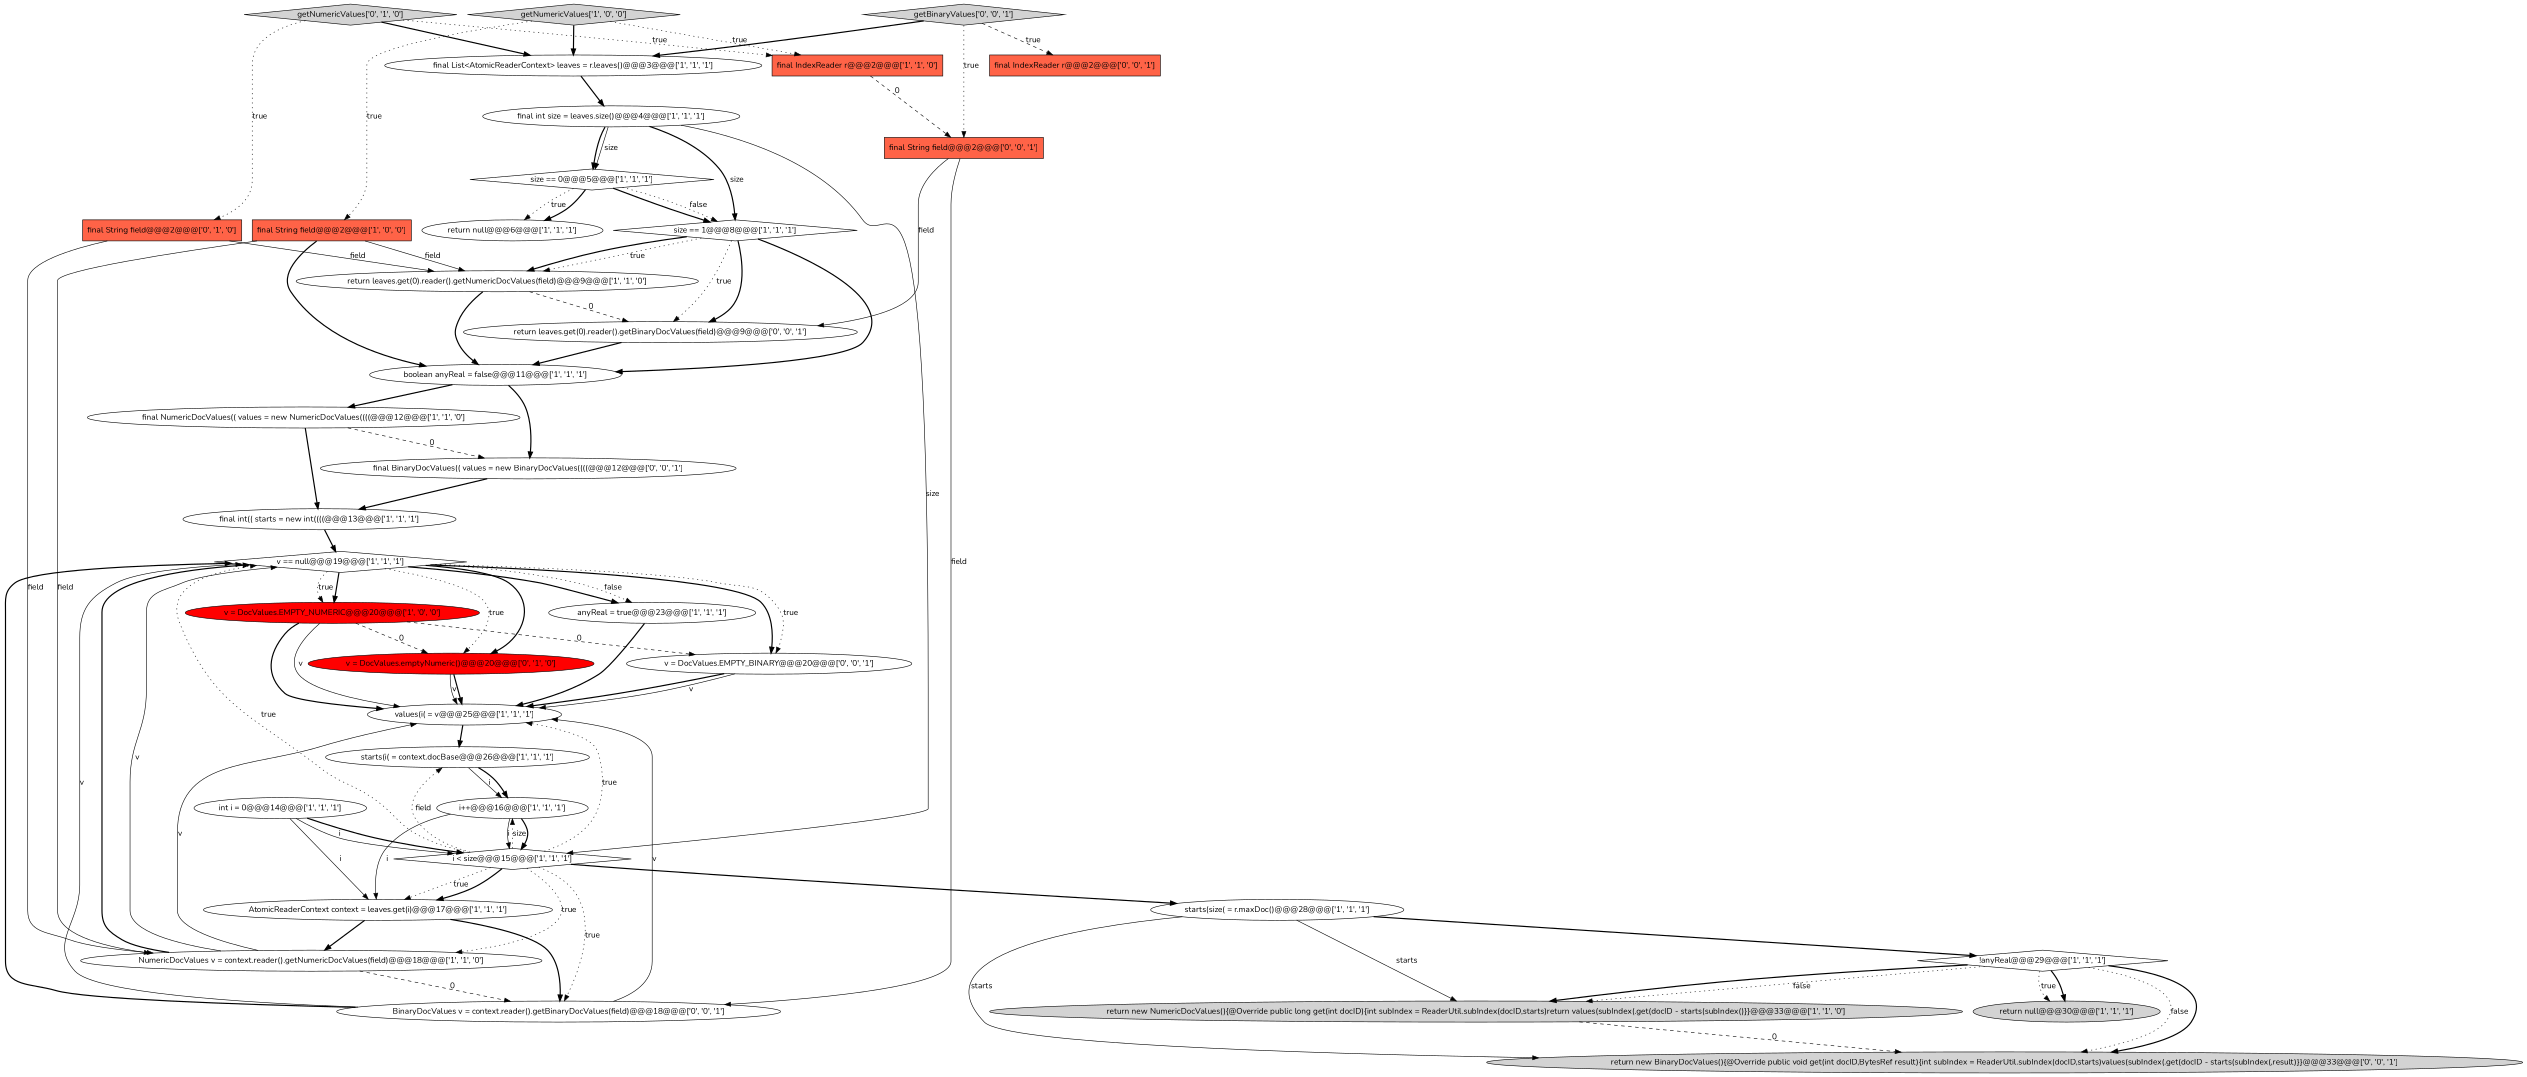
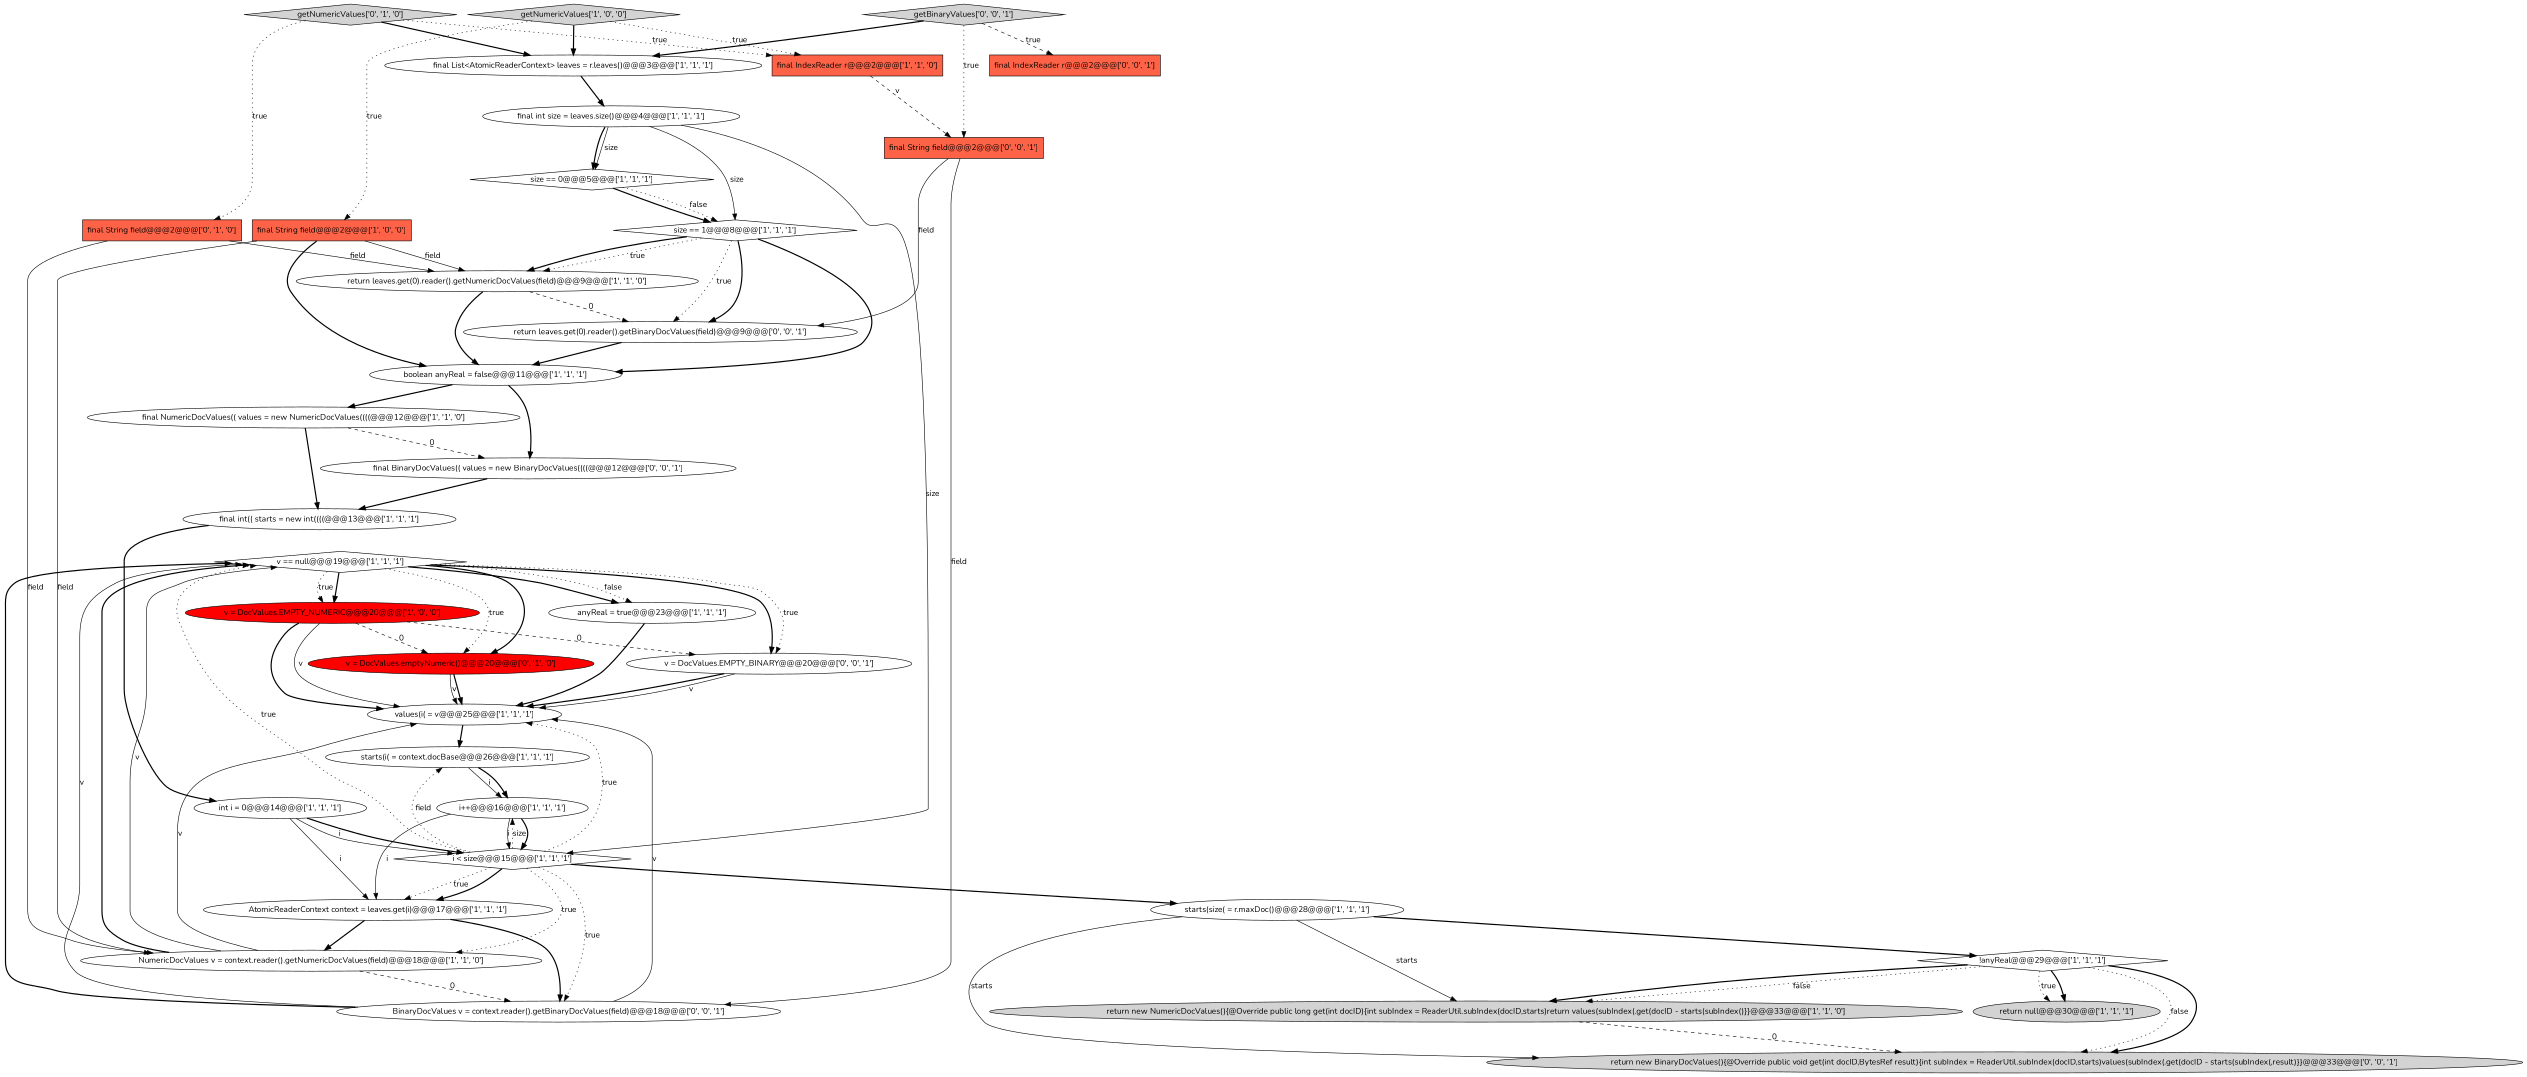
(897, 91) -> (897, 91)
(707, 157) -> (707, 157)
(512, 230) -> none
(329, 538) -> (124, 654)
